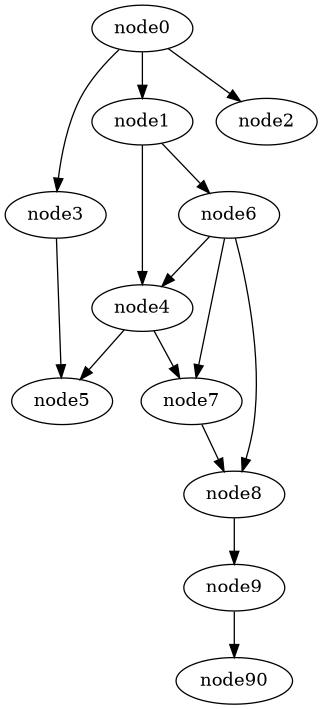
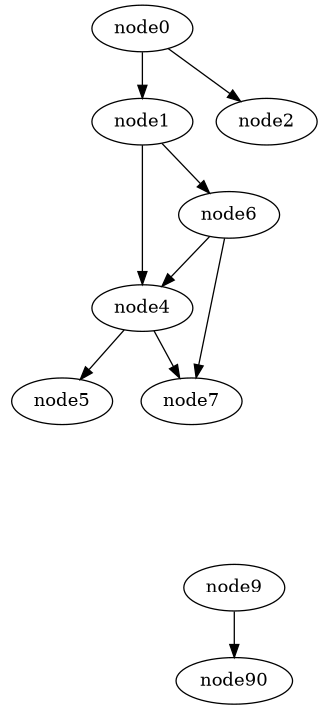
(56, 215) -> none
(234, 494) -> none
